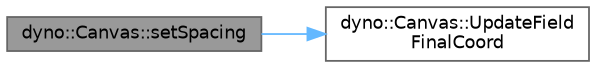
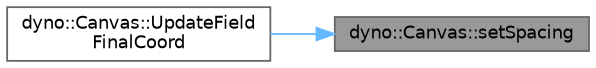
(284, 34) -> (293, 34)
